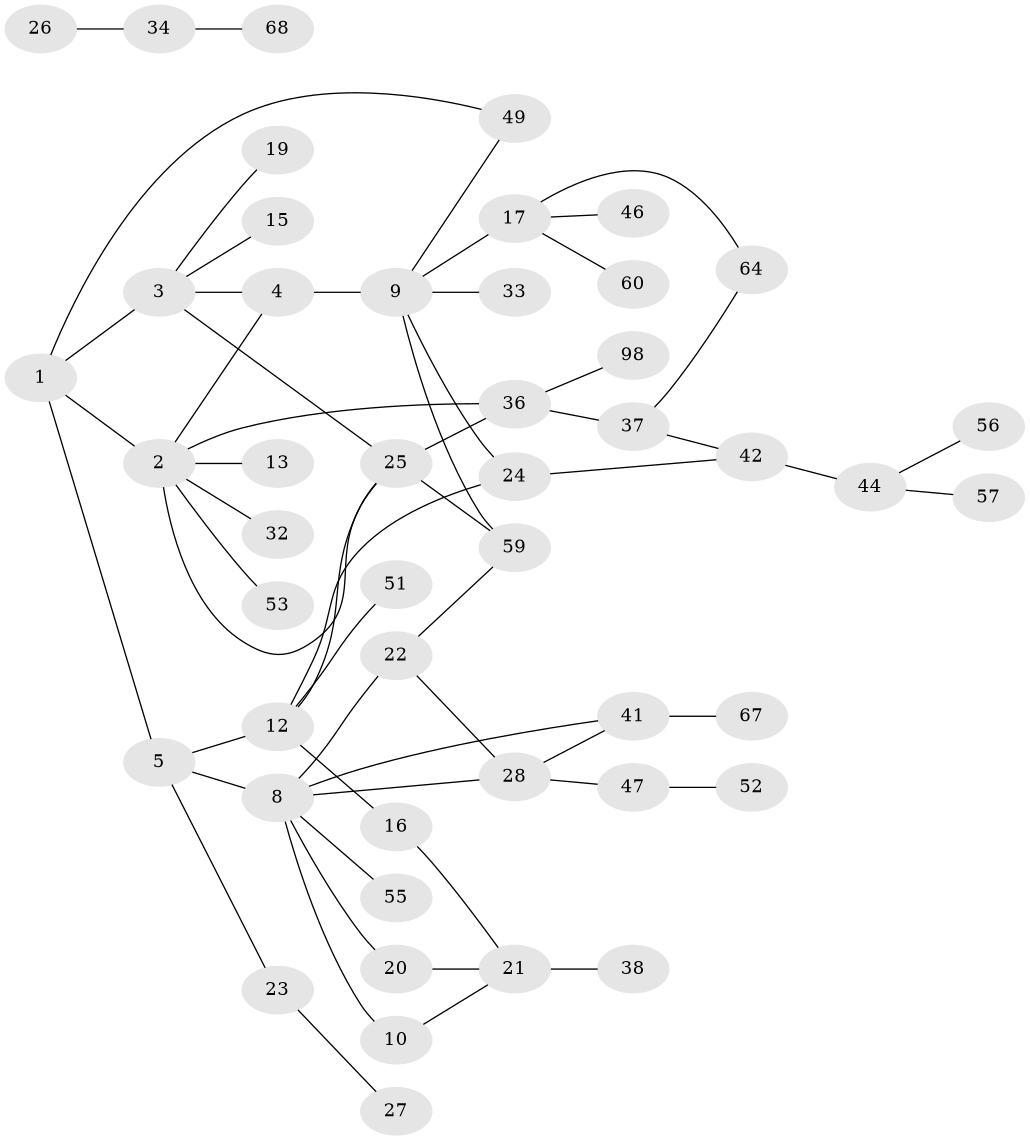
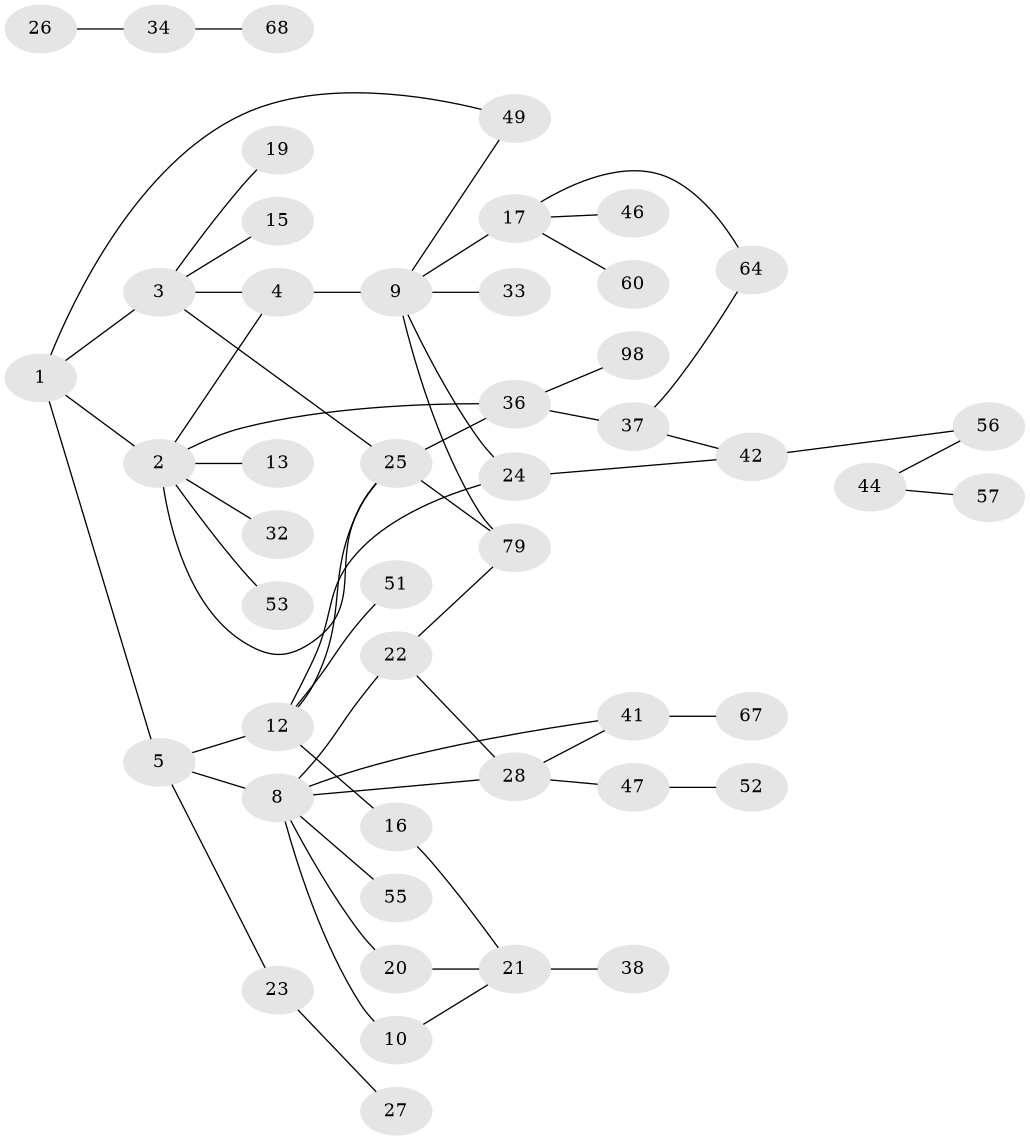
(811, 472) -> (870, 442)
(515, 548) -> (515, 548)
